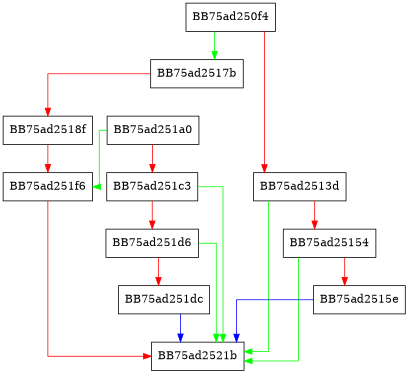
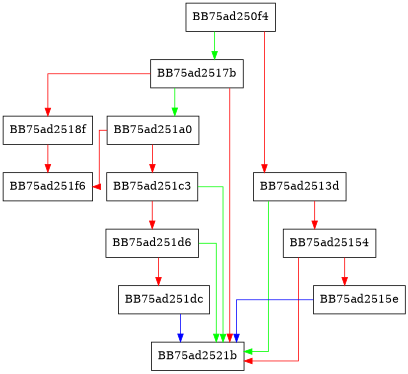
none -> (175, 98)
(99, 155) -> (99, 155)
(48, 326) -> (230, 211)
(298, 332) -> (298, 332)
